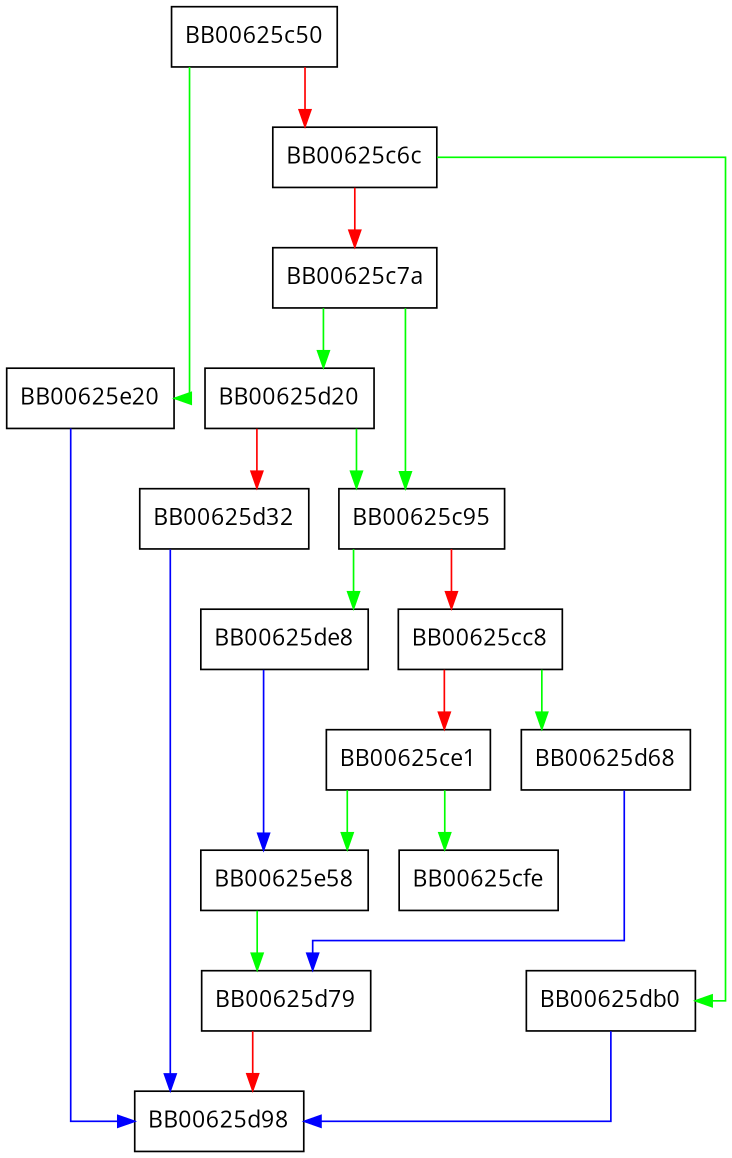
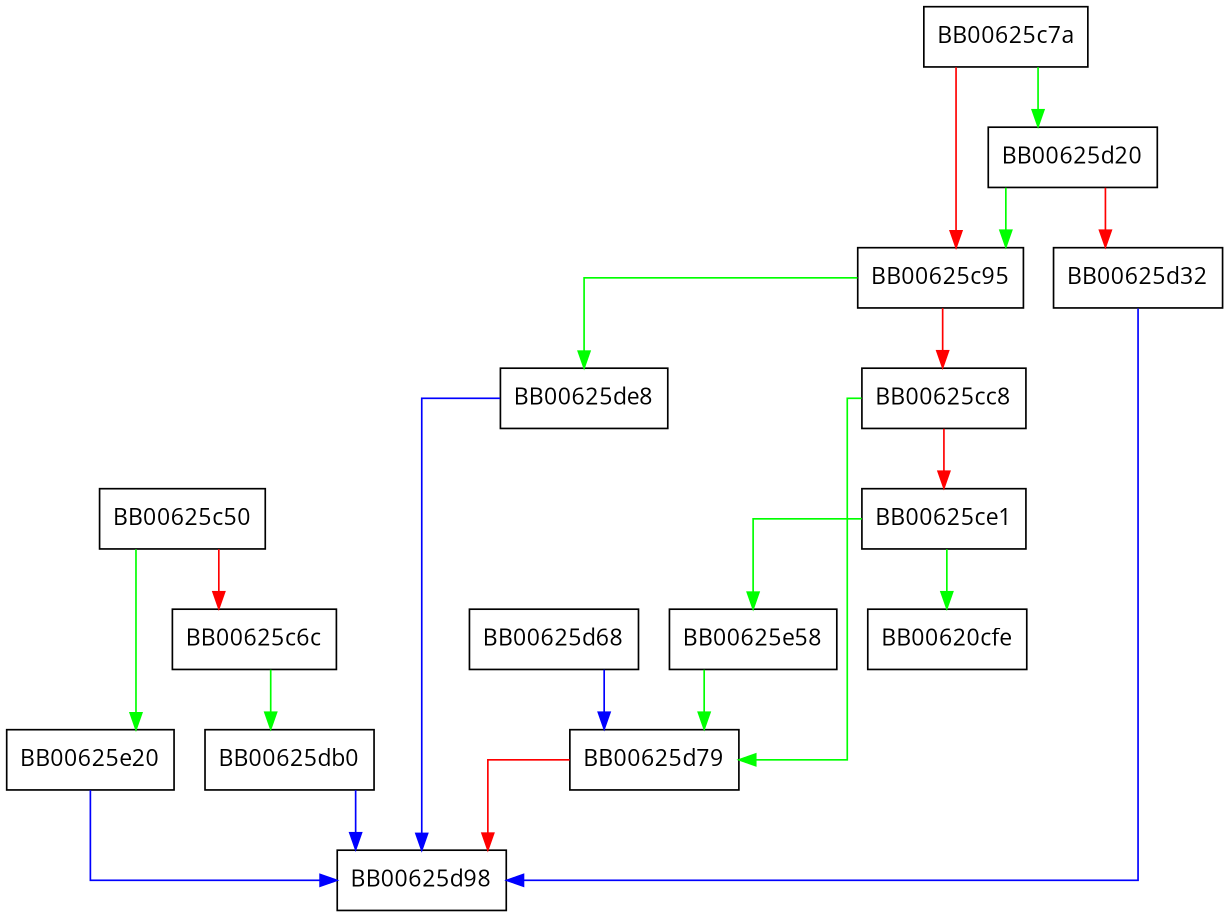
(355, 209) -> none
(405, 390) -> (956, 149)
(542, 691) -> (847, 618)
(264, 752) -> (422, 577)
(479, 880) -> (947, 639)
